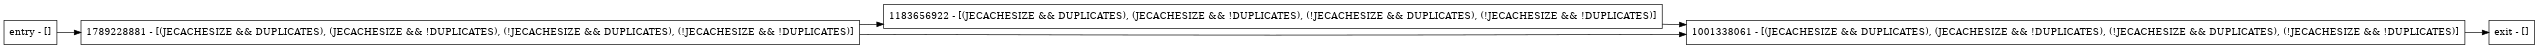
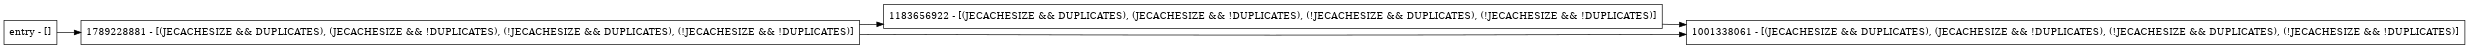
(2512, 32) -> none
